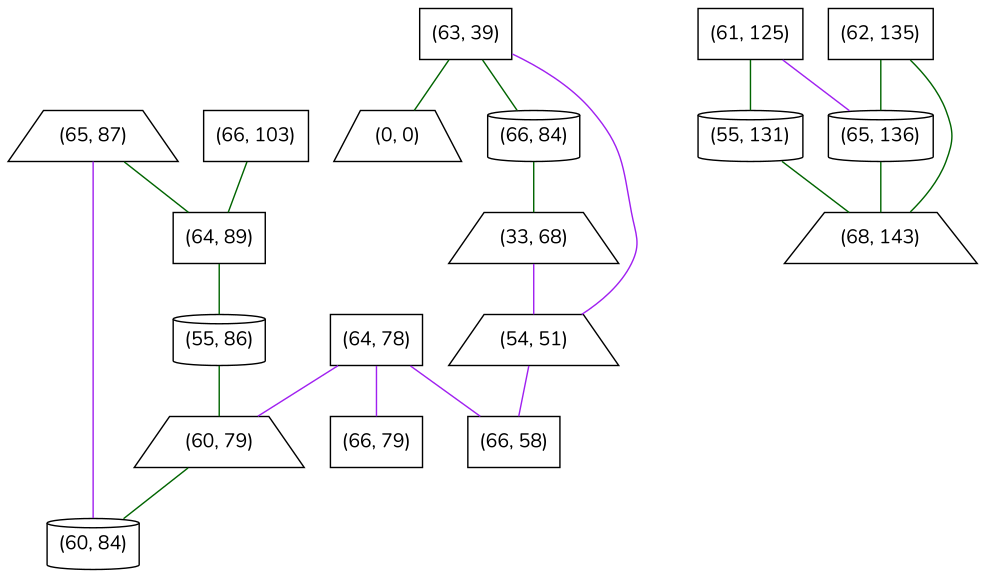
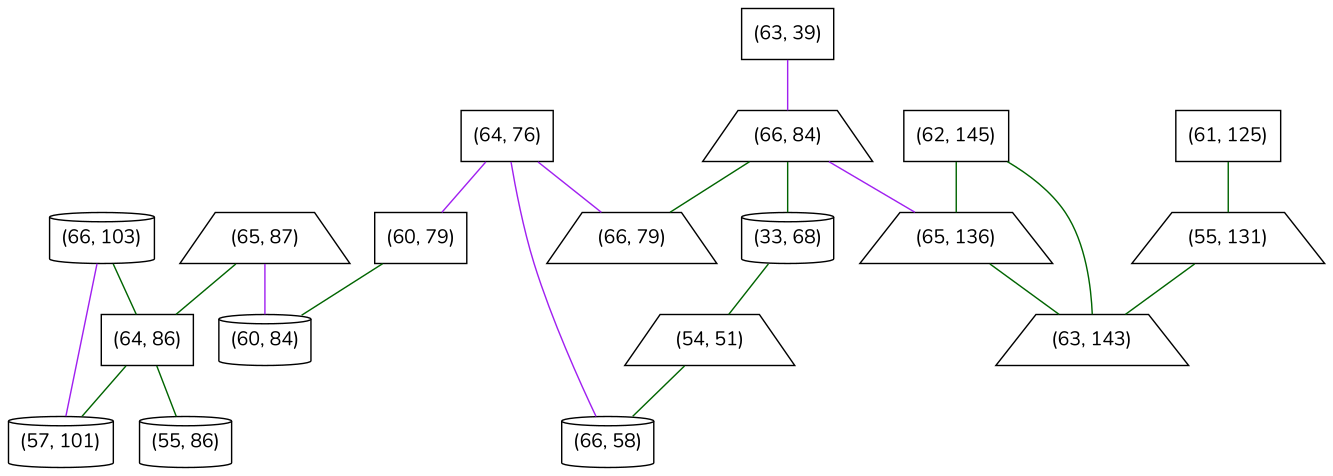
(881, 34) -> (956, 136)
(500, 85) -> (788, 85)
(816, 85) -> (872, 187)
(256, 136) -> (102, 238)
(398, 136) -> none
(534, 136) -> (788, 136)
(750, 136) -> (1228, 238)
(881, 136) -> (956, 238)
(624, 171) -> none
none -> (710, 187)
(219, 238) -> (147, 340)
(534, 238) -> (788, 238)
(881, 238) -> (1092, 340)
(534, 289) -> (749, 289)
(376, 340) -> (507, 136)
(219, 391) -> none
(524, 391) -> (659, 391)
none -> (61, 442)
(219, 442) -> (421, 238)
(376, 442) -> (632, 238)
(514, 442) -> (608, 442)
